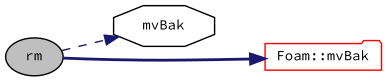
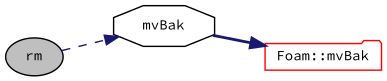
(157, 60) -> (232, 39)
